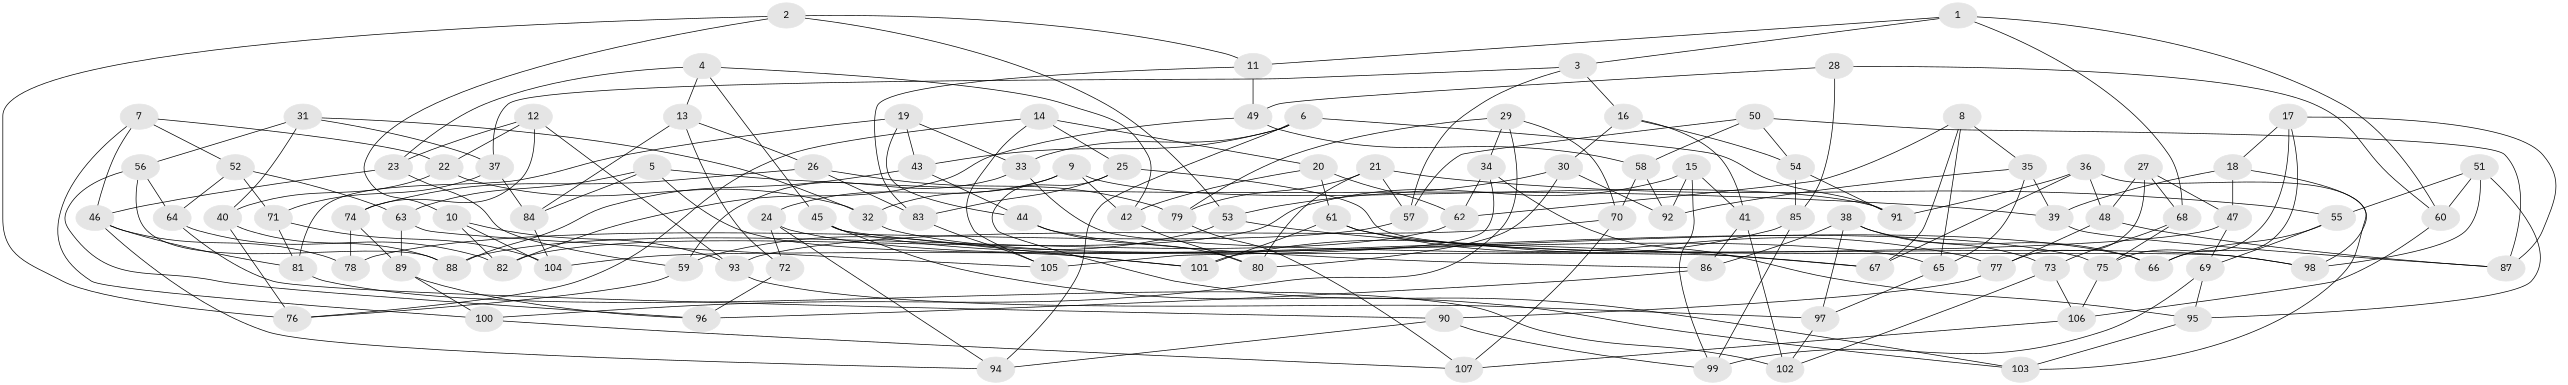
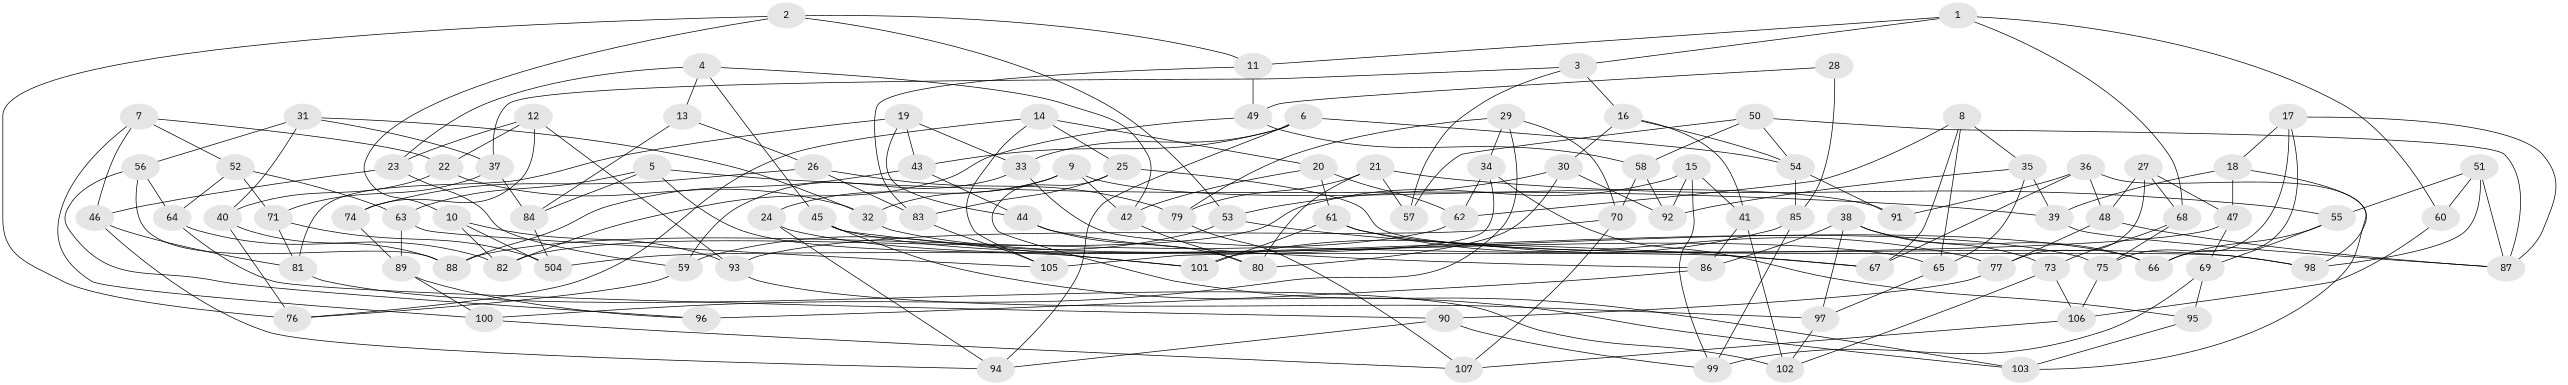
(2163, 77) -> none
(1607, 141) -> (1551, 136)
(351, 268) -> none
(553, 268) -> (553, 268)
(785, 268) -> none
(2434, 303) -> (2493, 218)
